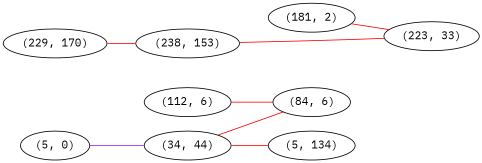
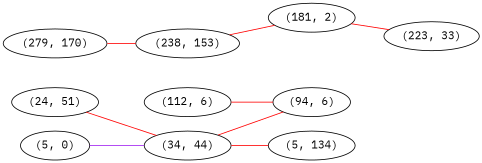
(312, 41) -> (252, 30)
(55, 43) -> (55, 43)
none -> (55, 102)
(312, 102) -> (312, 102)
